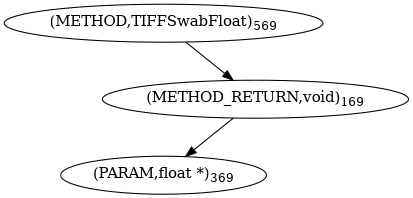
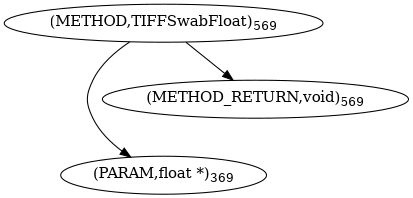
(353, 98) -> (353, 98)
(214, 134) -> (88, 95)
